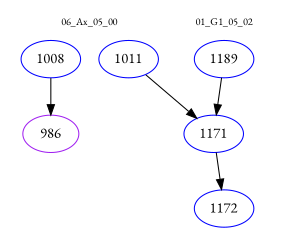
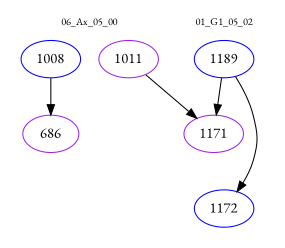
(129, 59) -> (129, 59)
(51, 134) -> (51, 134)
(214, 134) -> (214, 134)
(218, 166) -> (256, 129)
